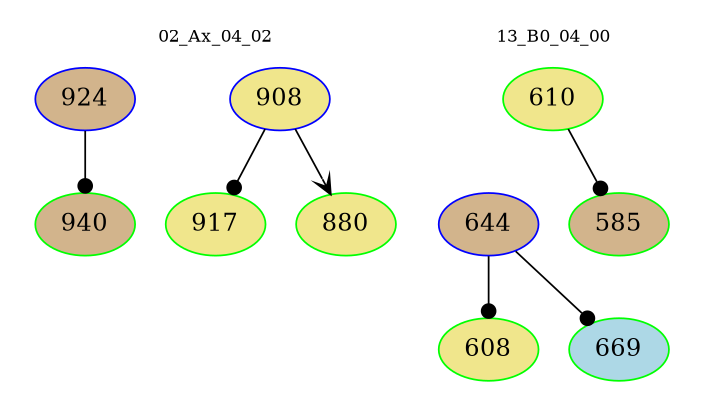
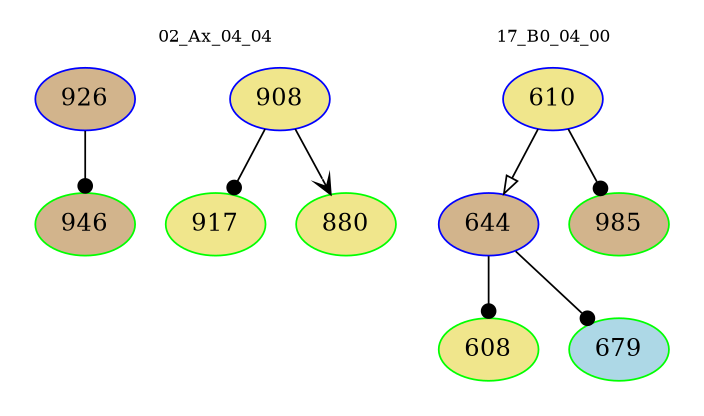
(216, 37) -> (216, 37)
(554, 37) -> (554, 37)
(85, 99) -> (85, 99)
(553, 99) -> (553, 99)
none -> (525, 154)
(85, 224) -> (85, 224)
(619, 224) -> (619, 224)
(619, 350) -> (619, 350)
